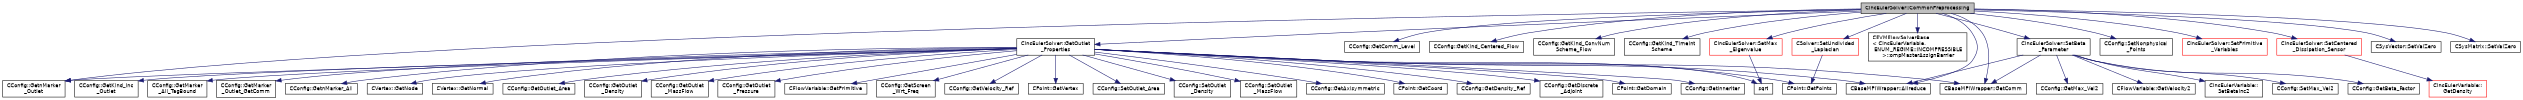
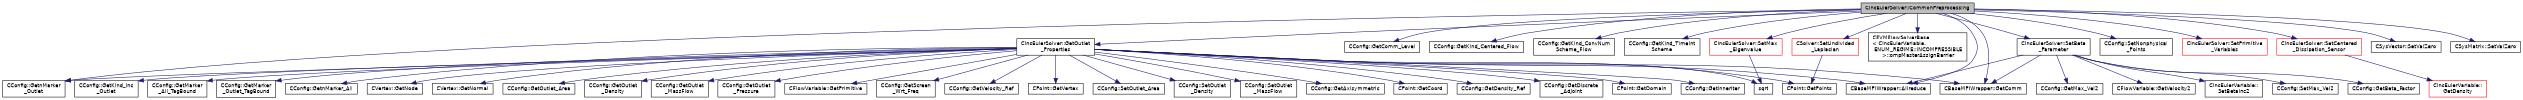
(246, 89) -> (246, 89)
